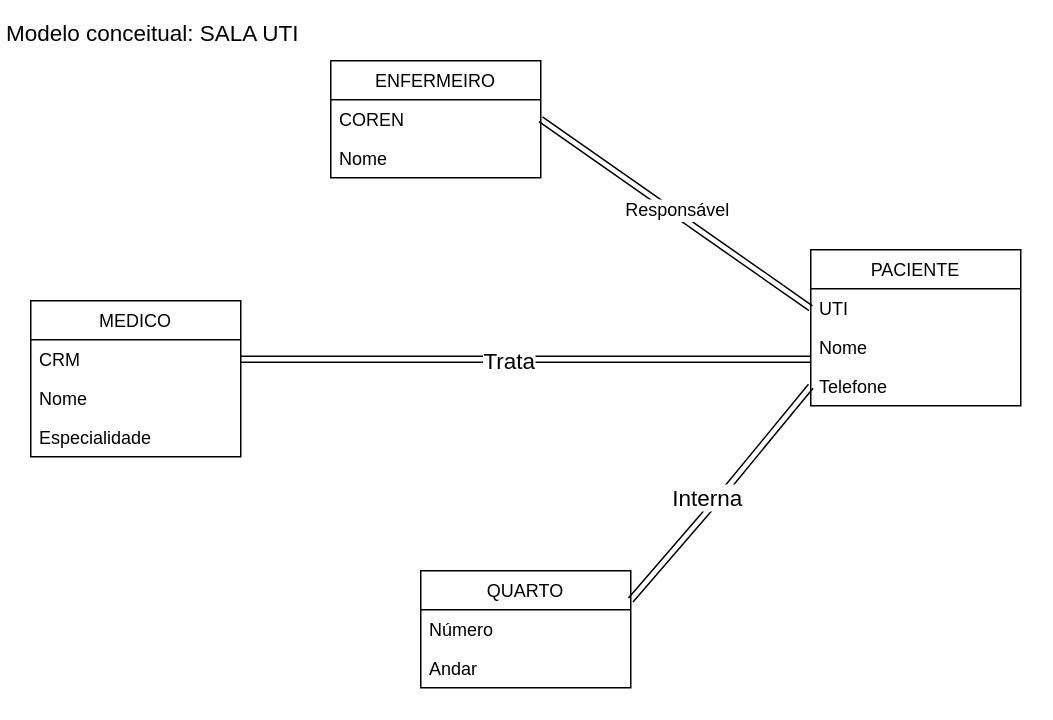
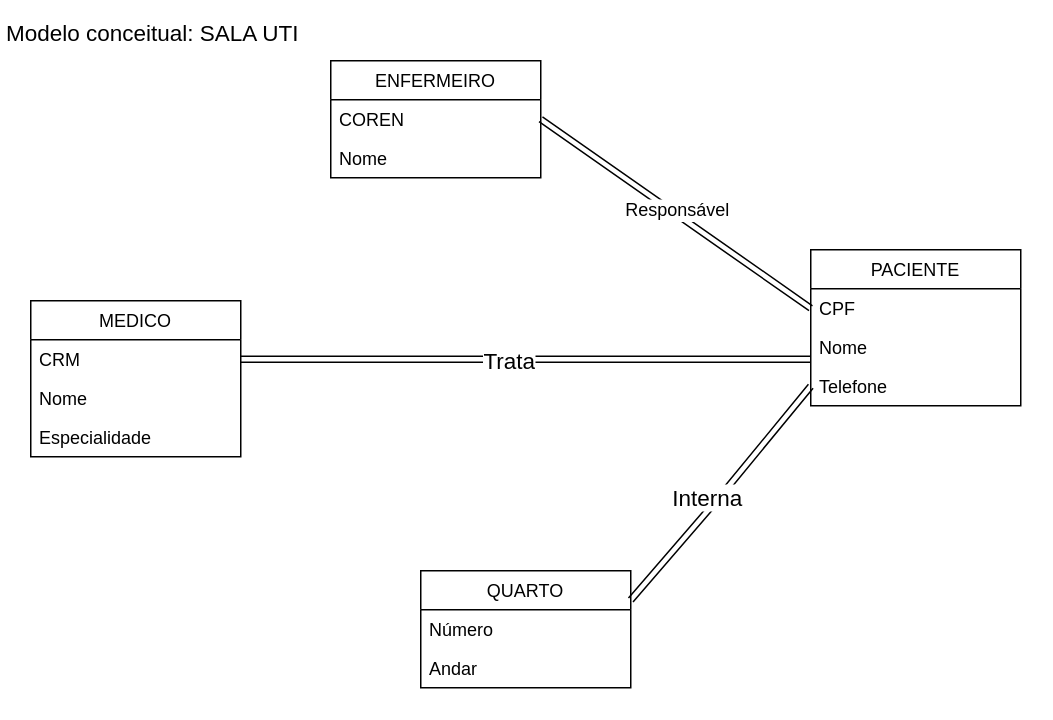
(834, 309) -> (834, 309)
